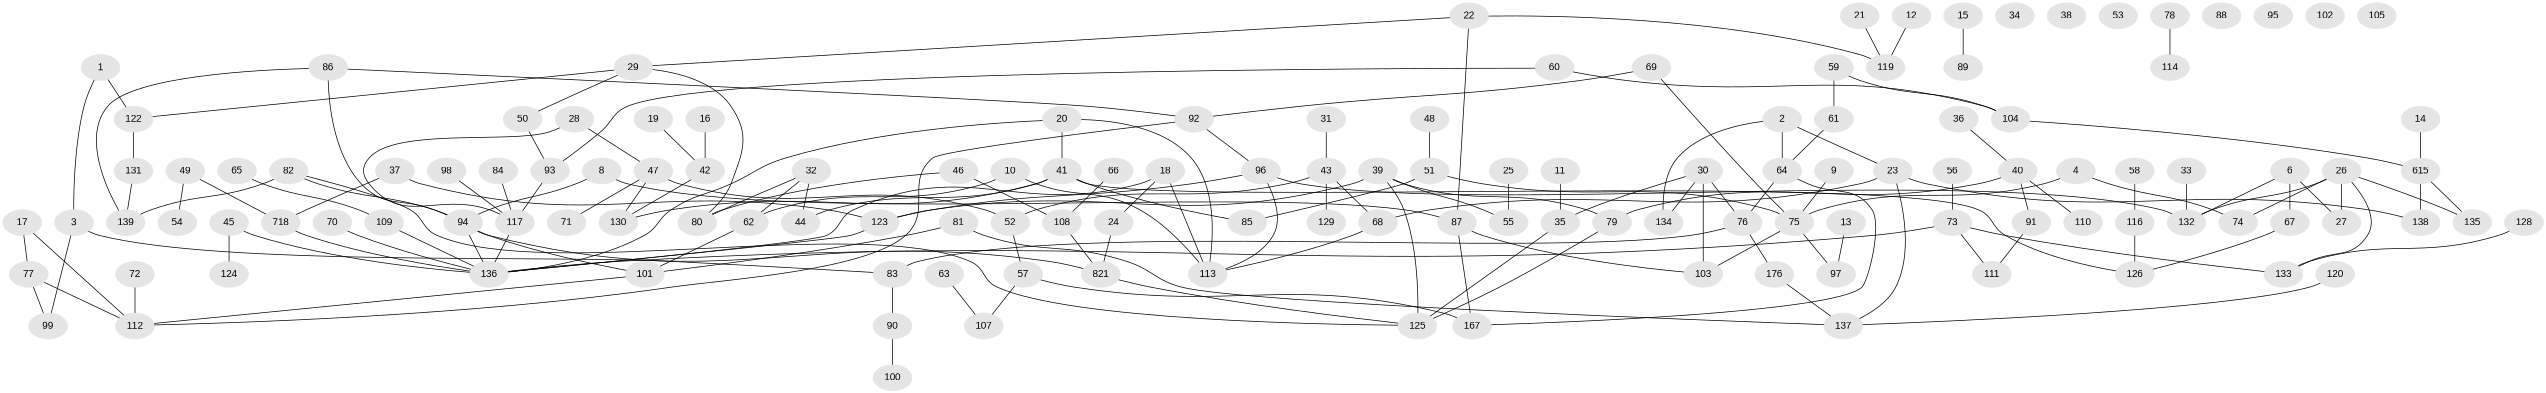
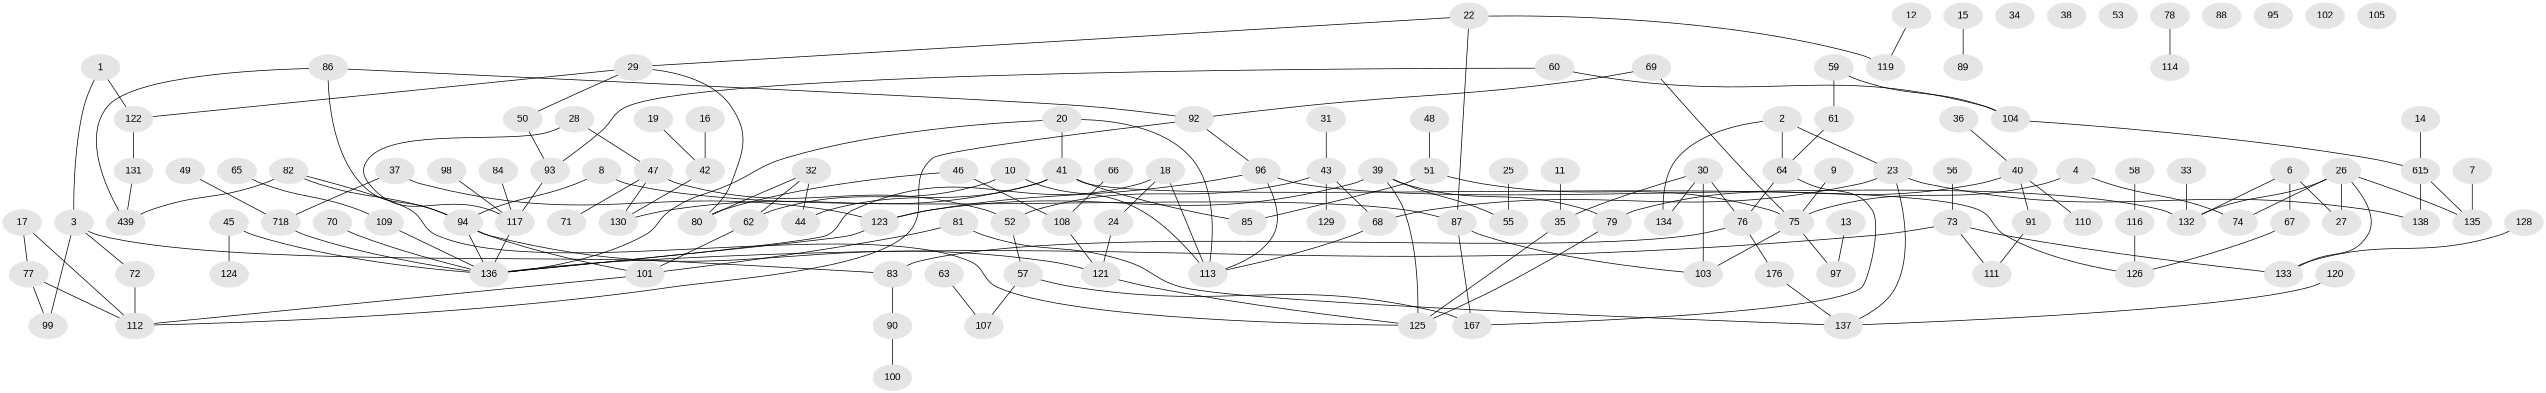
(1860, 16) -> none
none -> (2472, 171)
(126, 223) -> (126, 223)
(177, 223) -> none
none -> (104, 248)
(1101, 274) -> (1101, 274)
